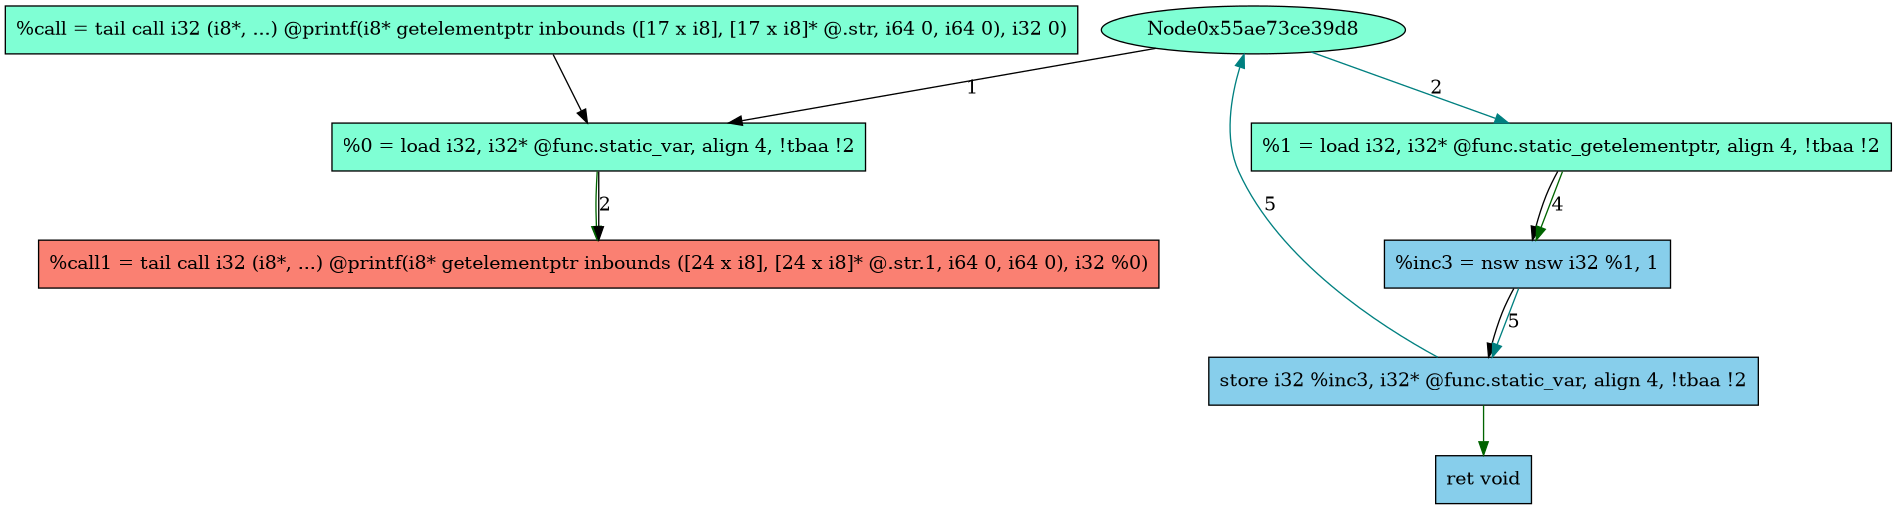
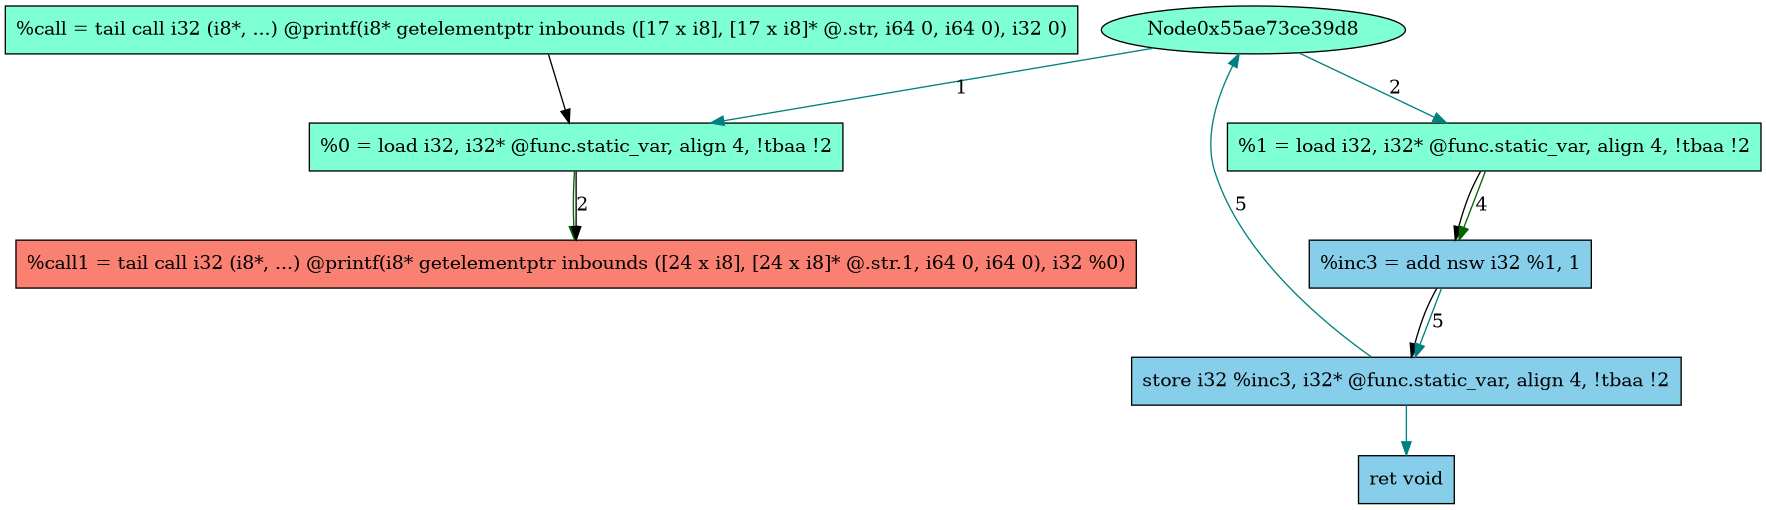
(949, 84) -> (939, 84)
(1571, 147) -> (1494, 147)
(1527, 264) -> (1450, 264)
(1484, 423) -> (1406, 423)
